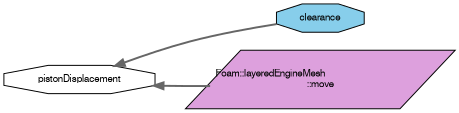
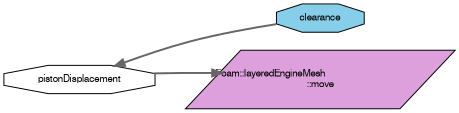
(187, 86) -> (183, 73)
